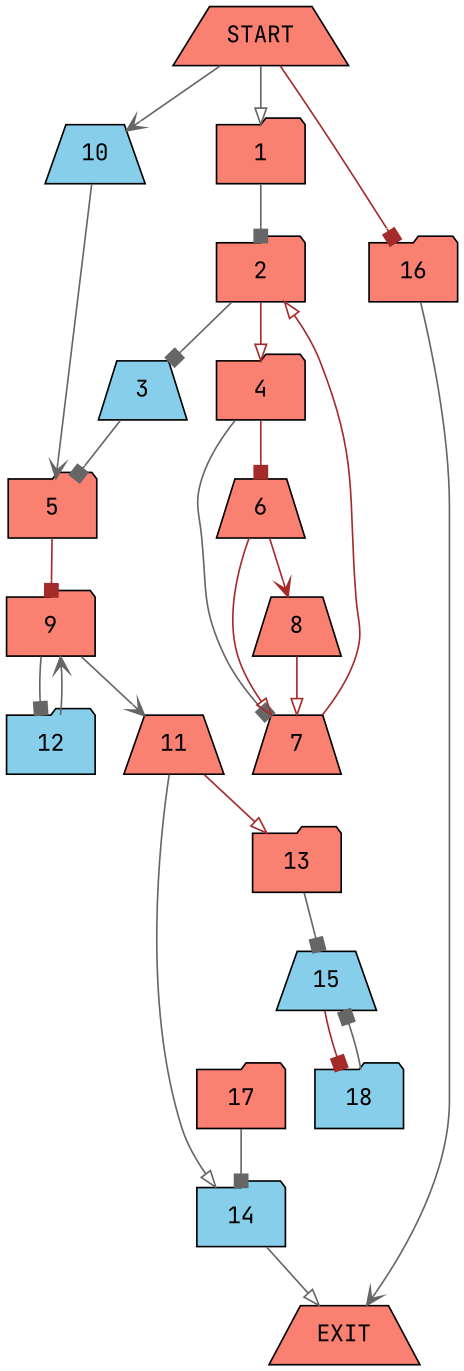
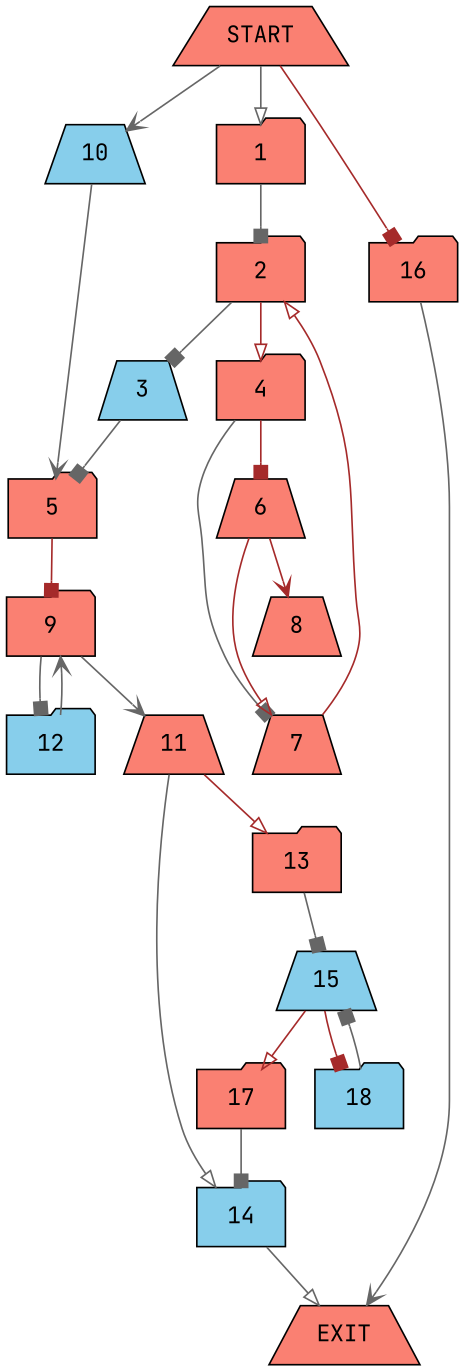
(297, 678) -> none
none -> (289, 1034)
